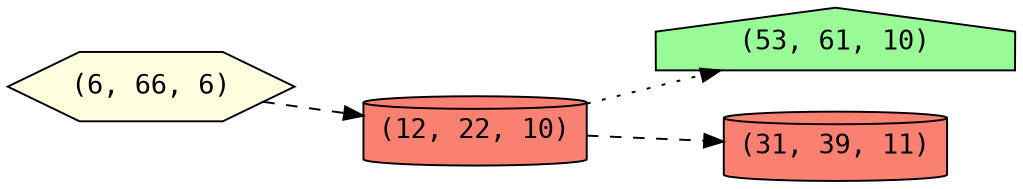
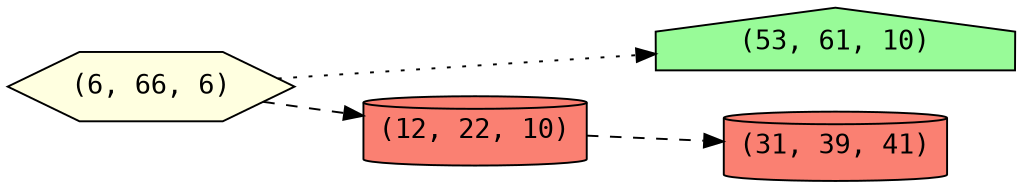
(644, 89) -> (457, 67)
(835, 146) -> (835, 146)
